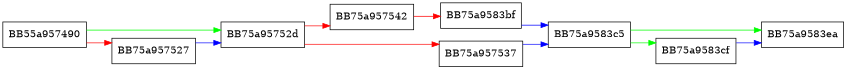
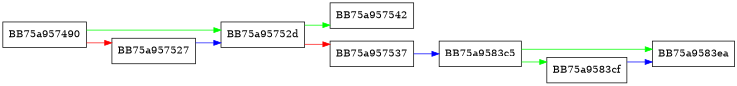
(481, 16) -> none
(314, 26) -> (314, 25)
(45, 35) -> (45, 35)
